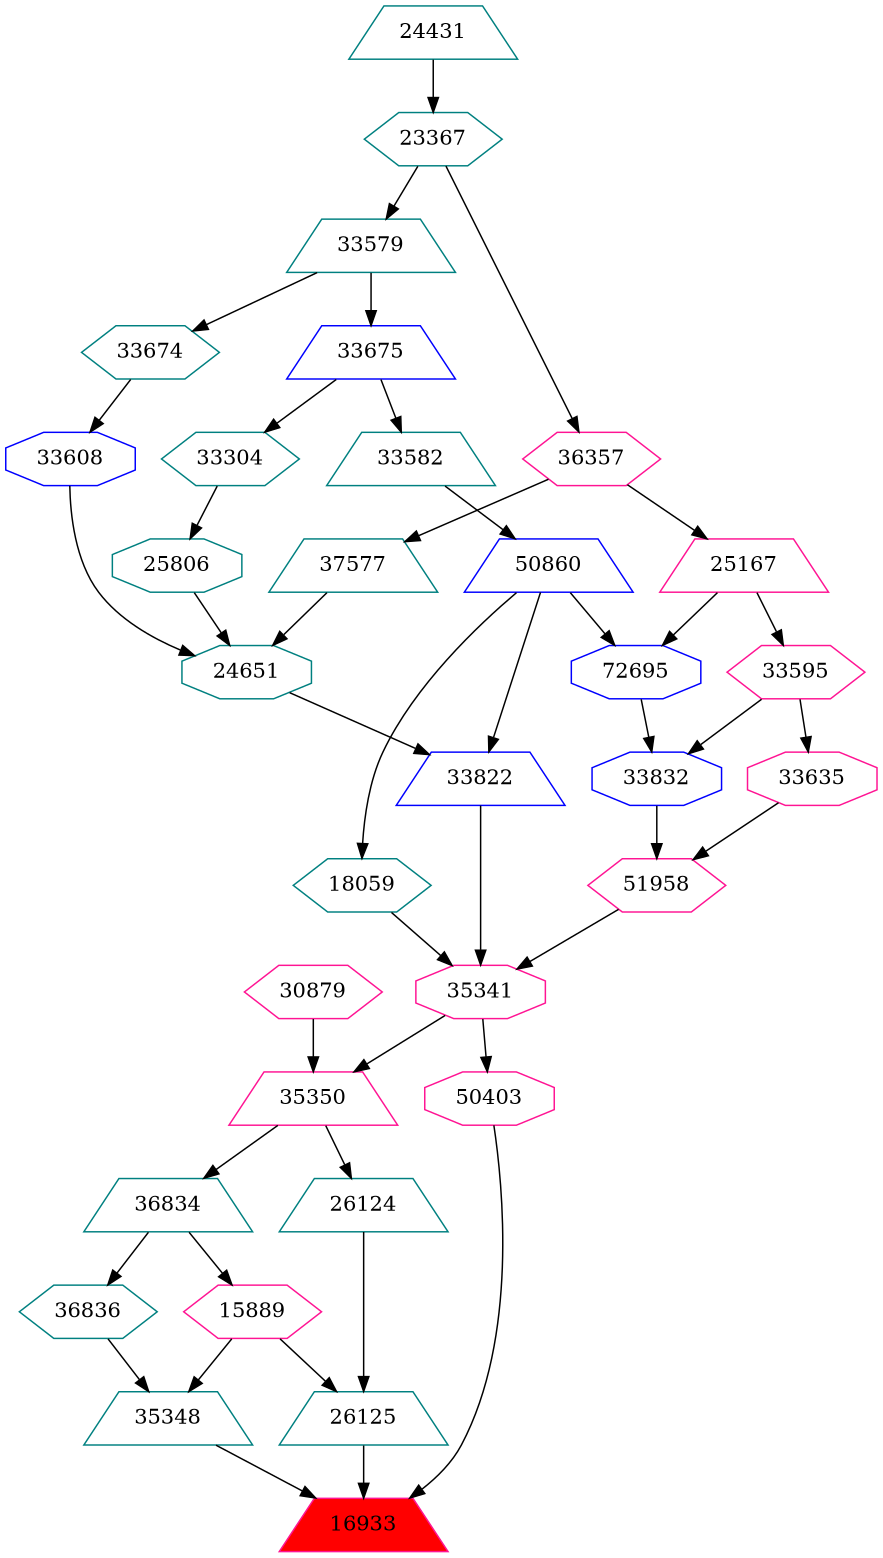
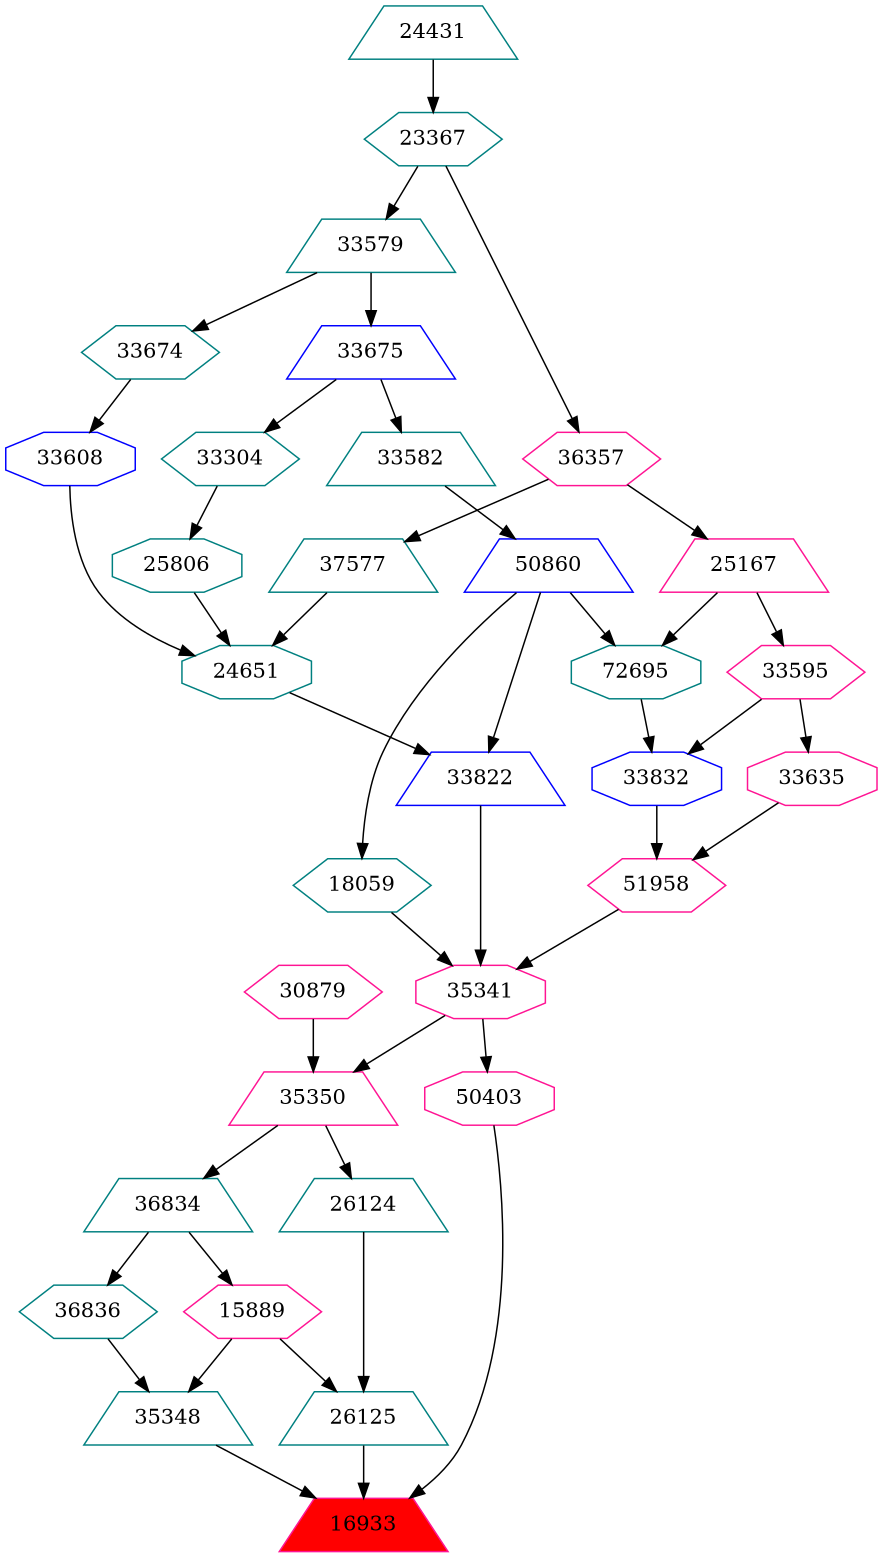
(636, 672) -> (636, 672)
